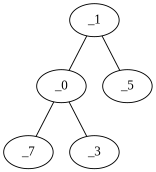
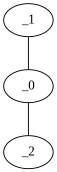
(127, 86) -> none
(28, 152) -> (28, 152)
(94, 152) -> none
